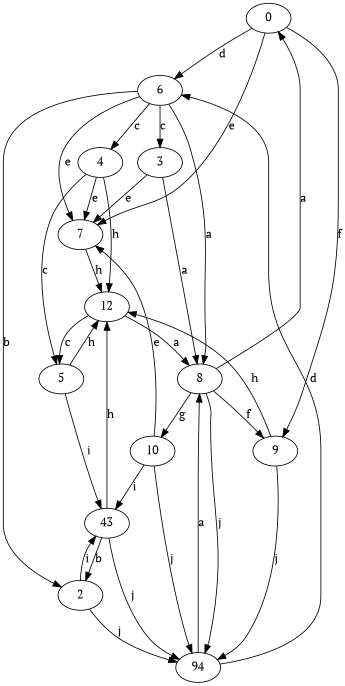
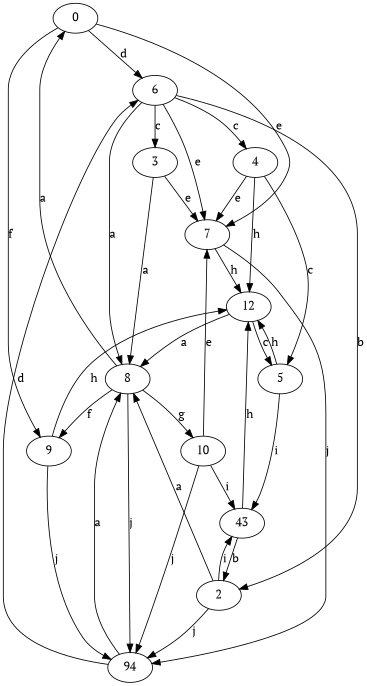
none -> (175, 491)
(128, 604) -> (326, 494)
